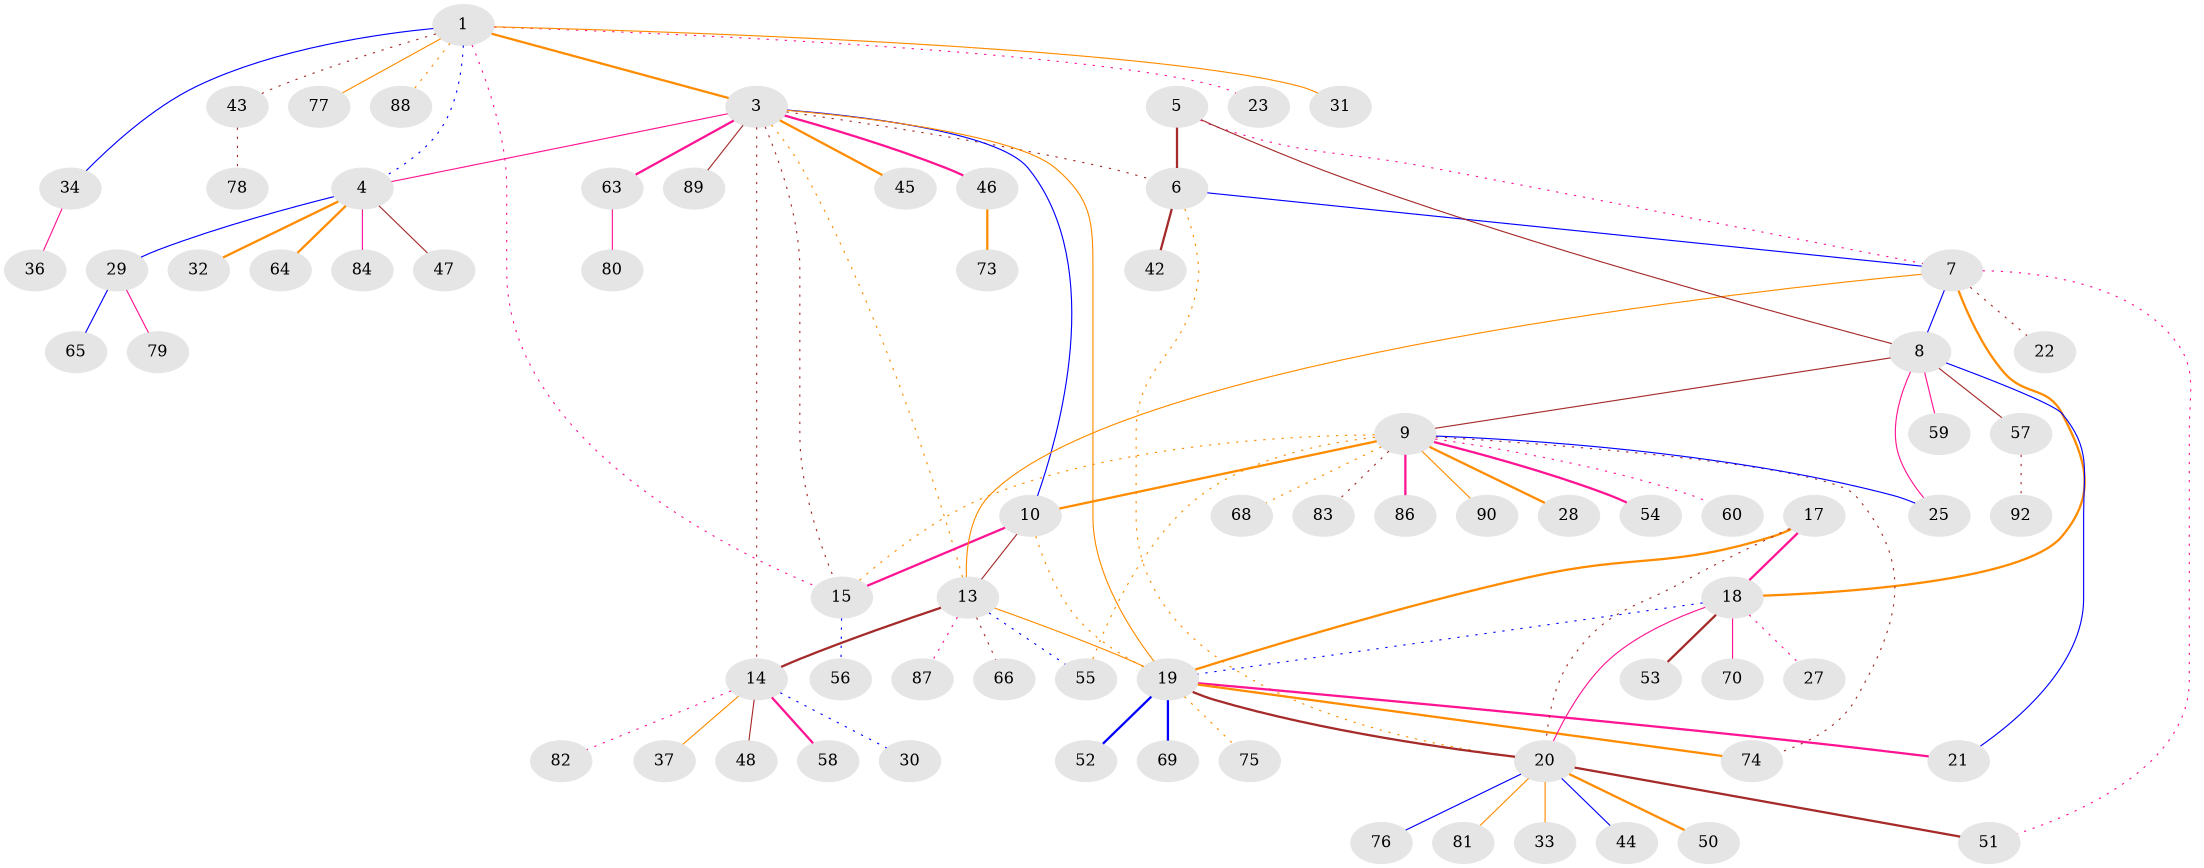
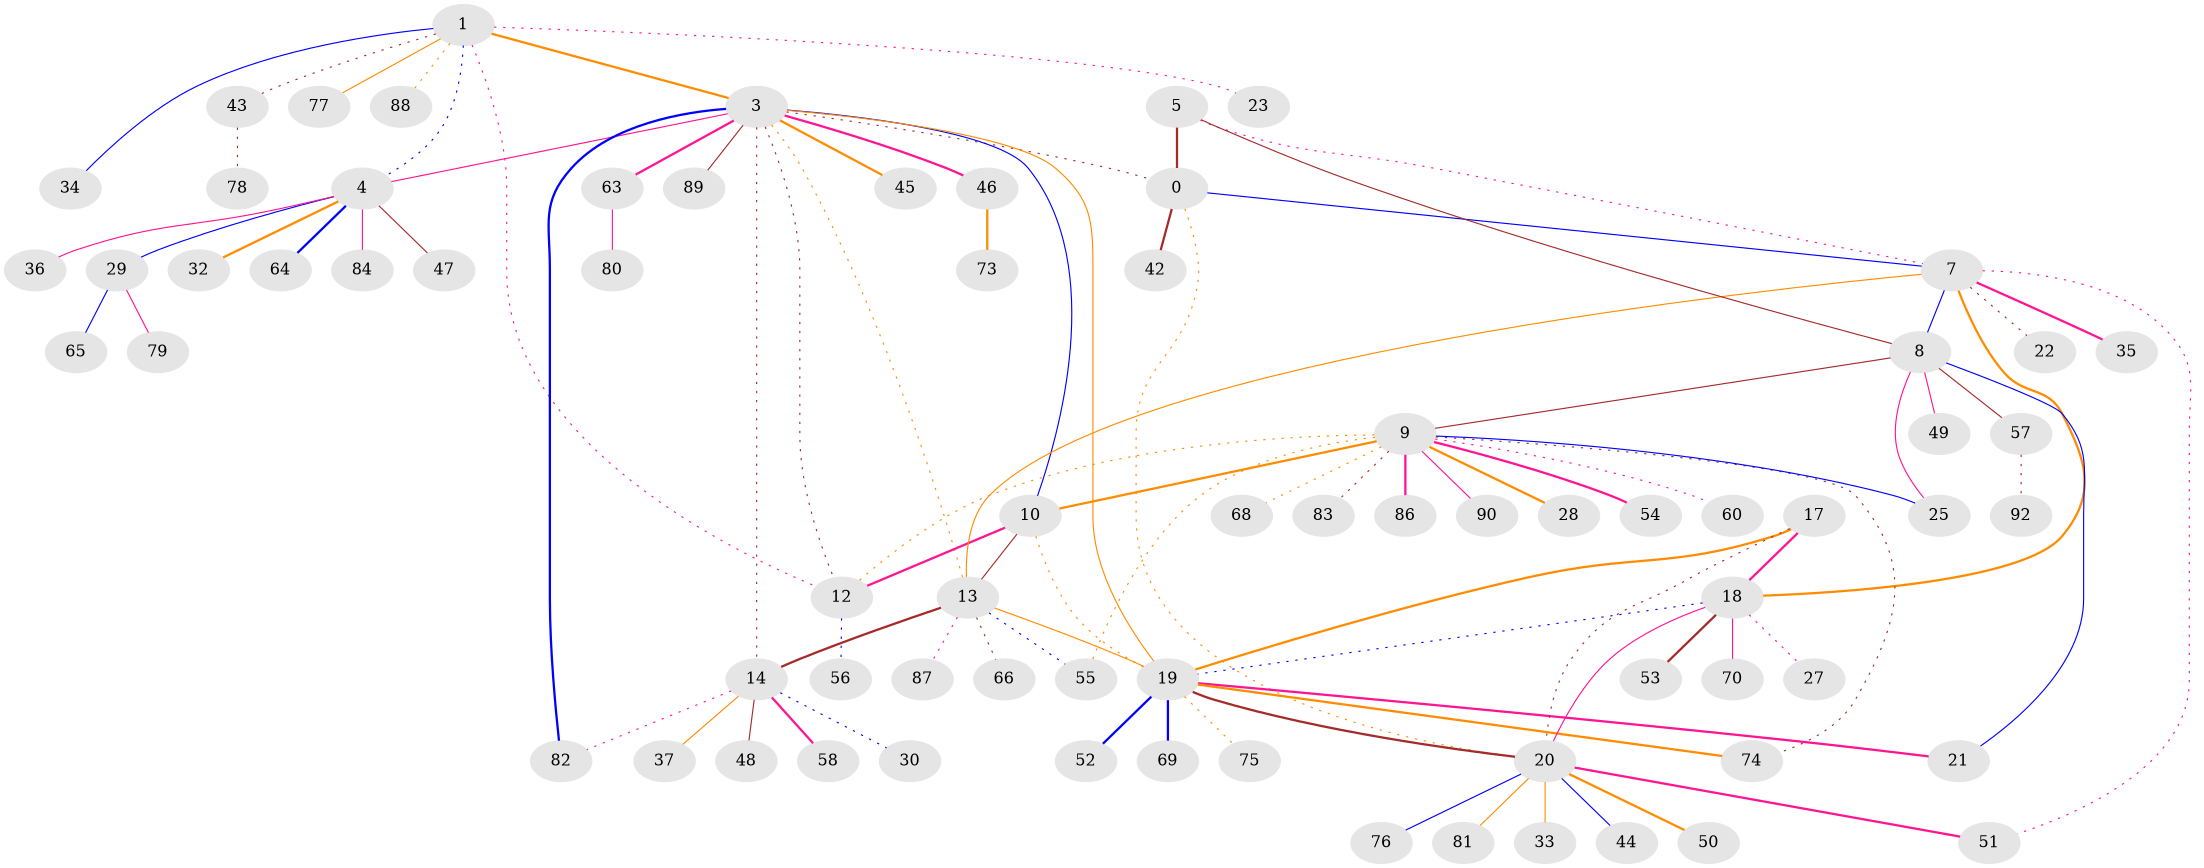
(1341, 107) -> none
(1177, 189) -> (1177, 189)
(322, 229) -> (322, 229)
(53, 230) -> (195, 223)
none -> (2127, 352)
none -> (550, 367)
(1939, 434) -> (1939, 434)
(1446, 475) -> (1446, 475)
(842, 598) -> (842, 598)
(1767, 802) -> (1767, 802)
